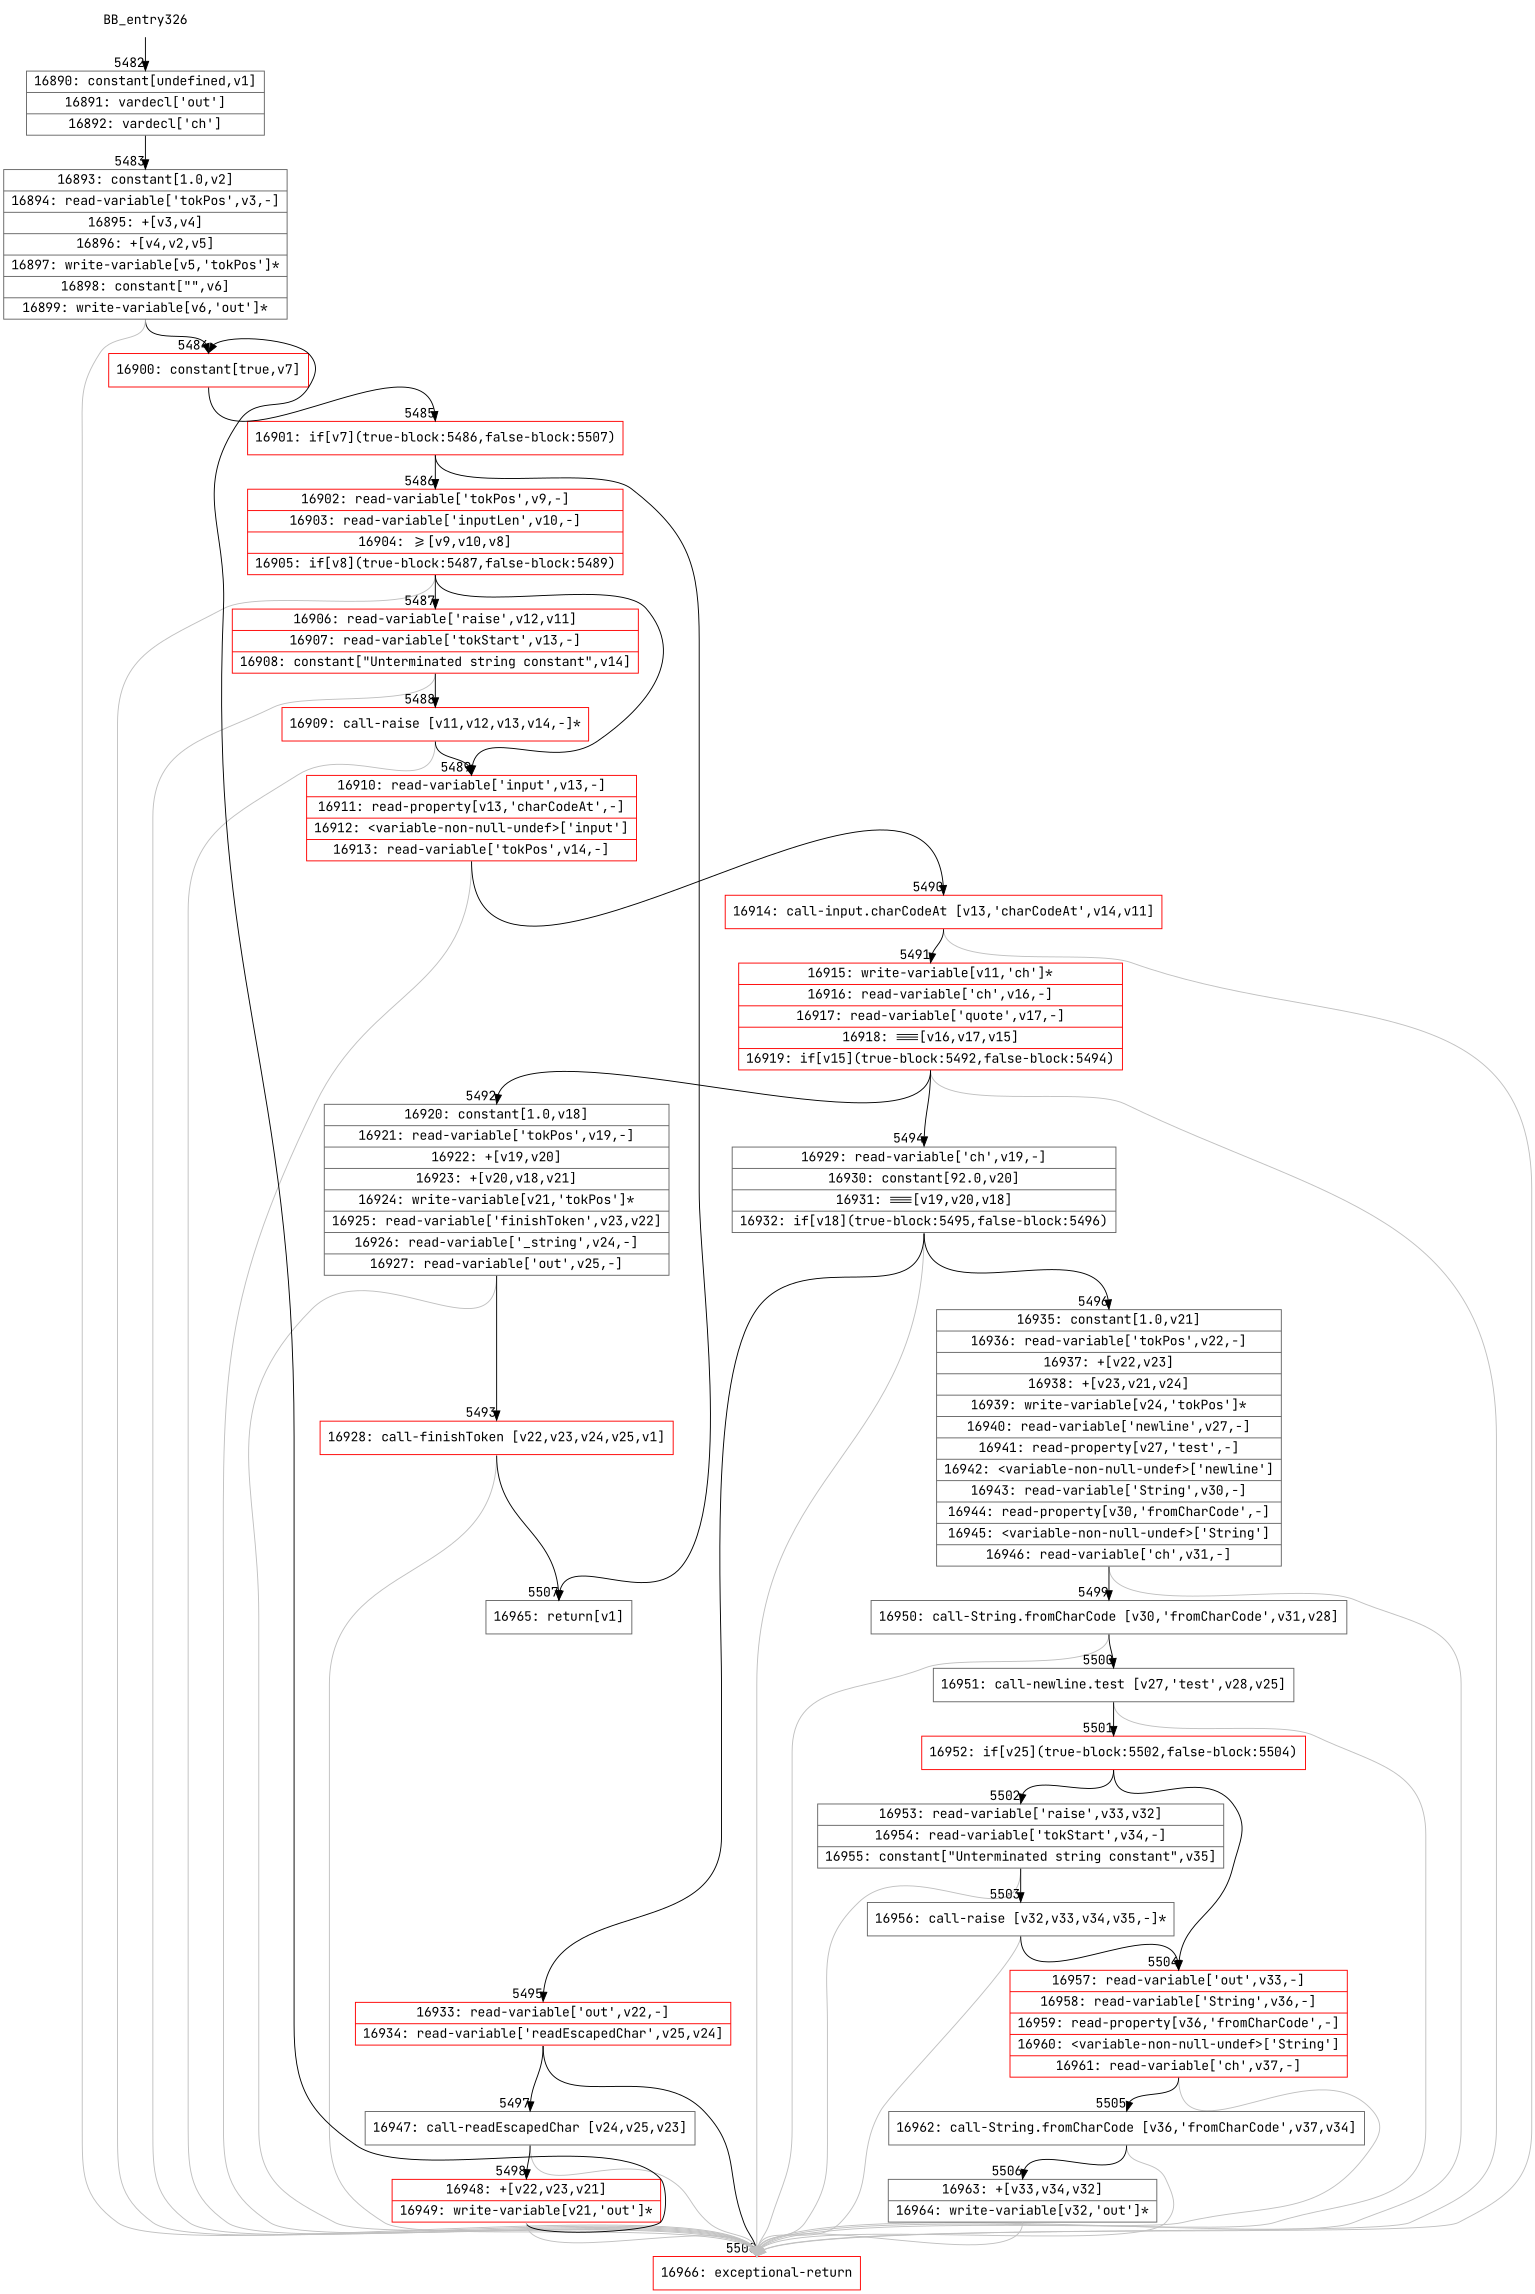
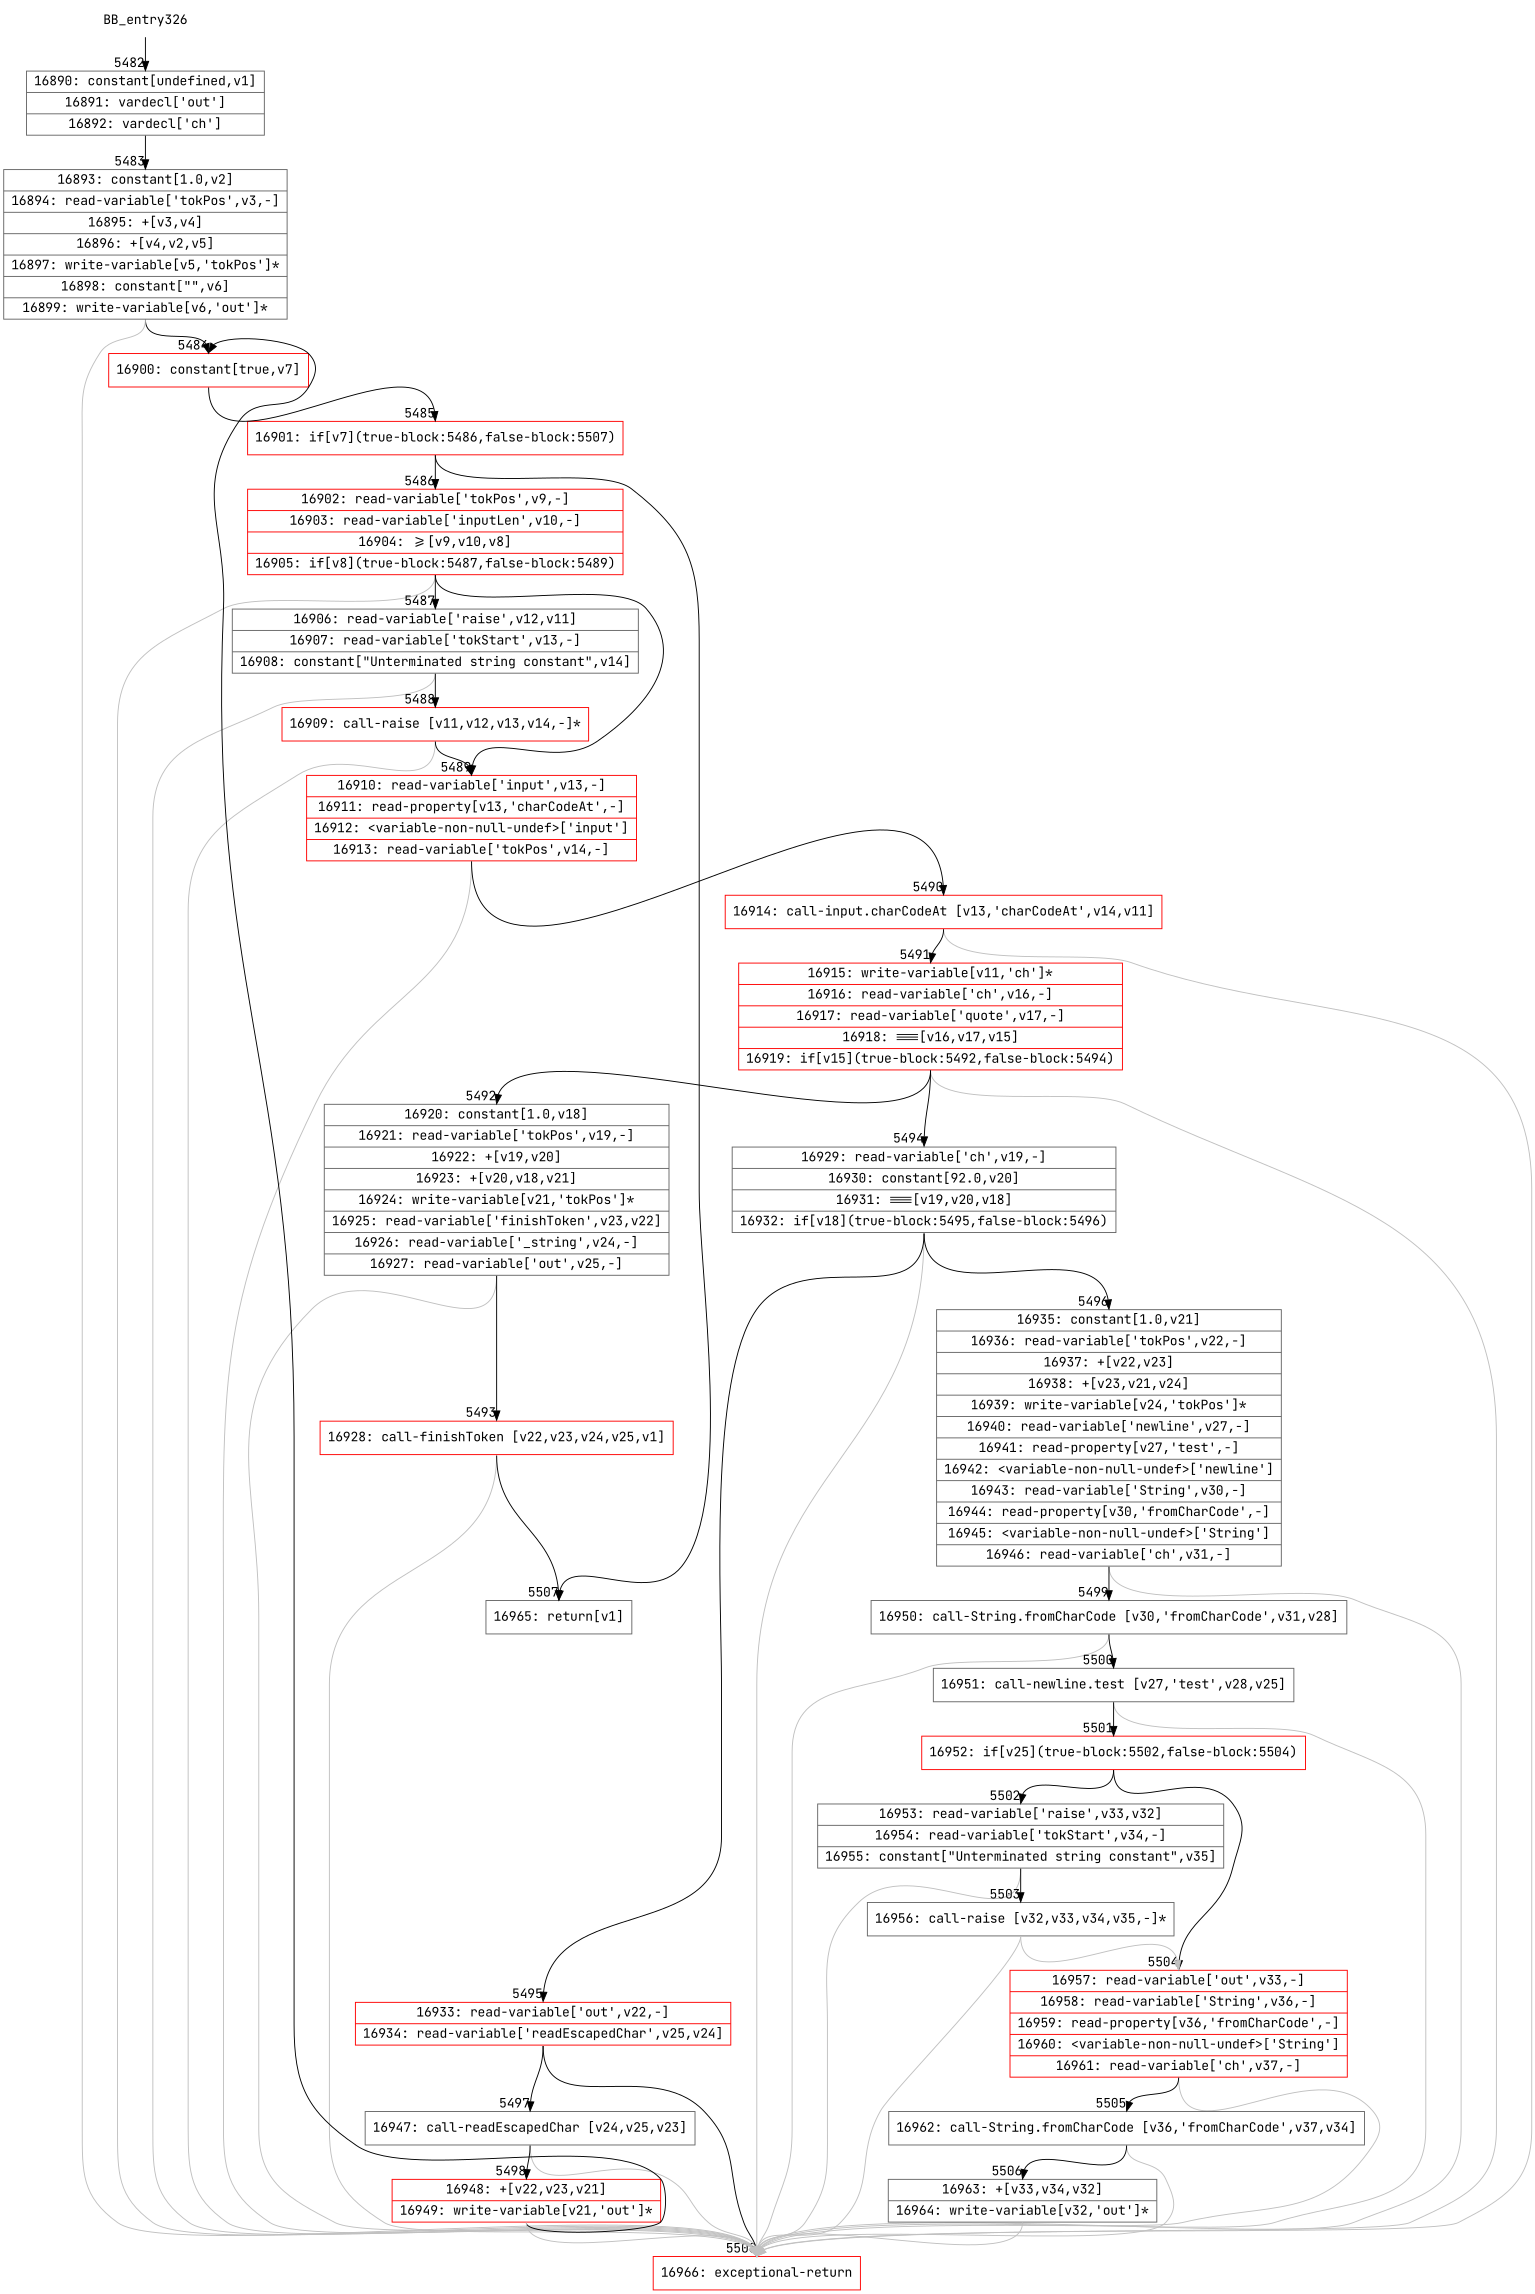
(435, 641) -> (435, 641)
(1095, 1954) -> (1095, 1954)
